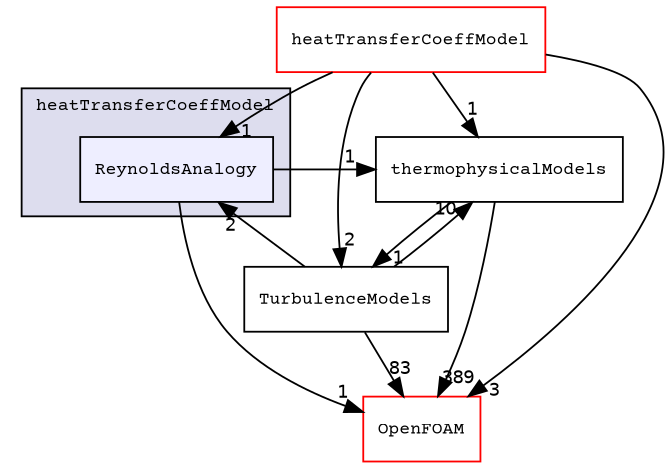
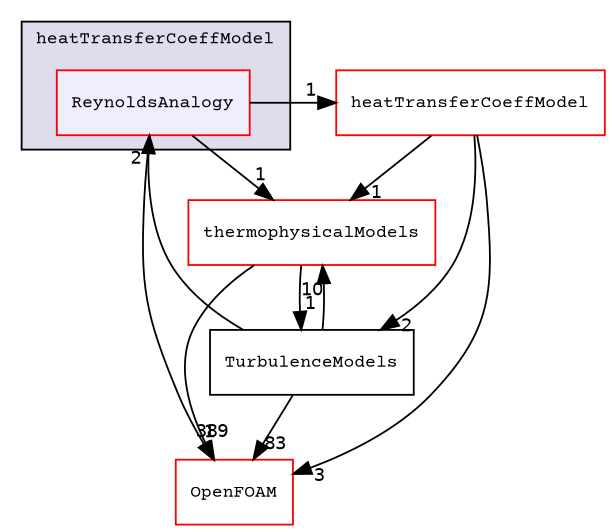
(278, 100) -> (279, 103)
(177, 169) -> (153, 103)
(499, 169) -> (312, 233)
